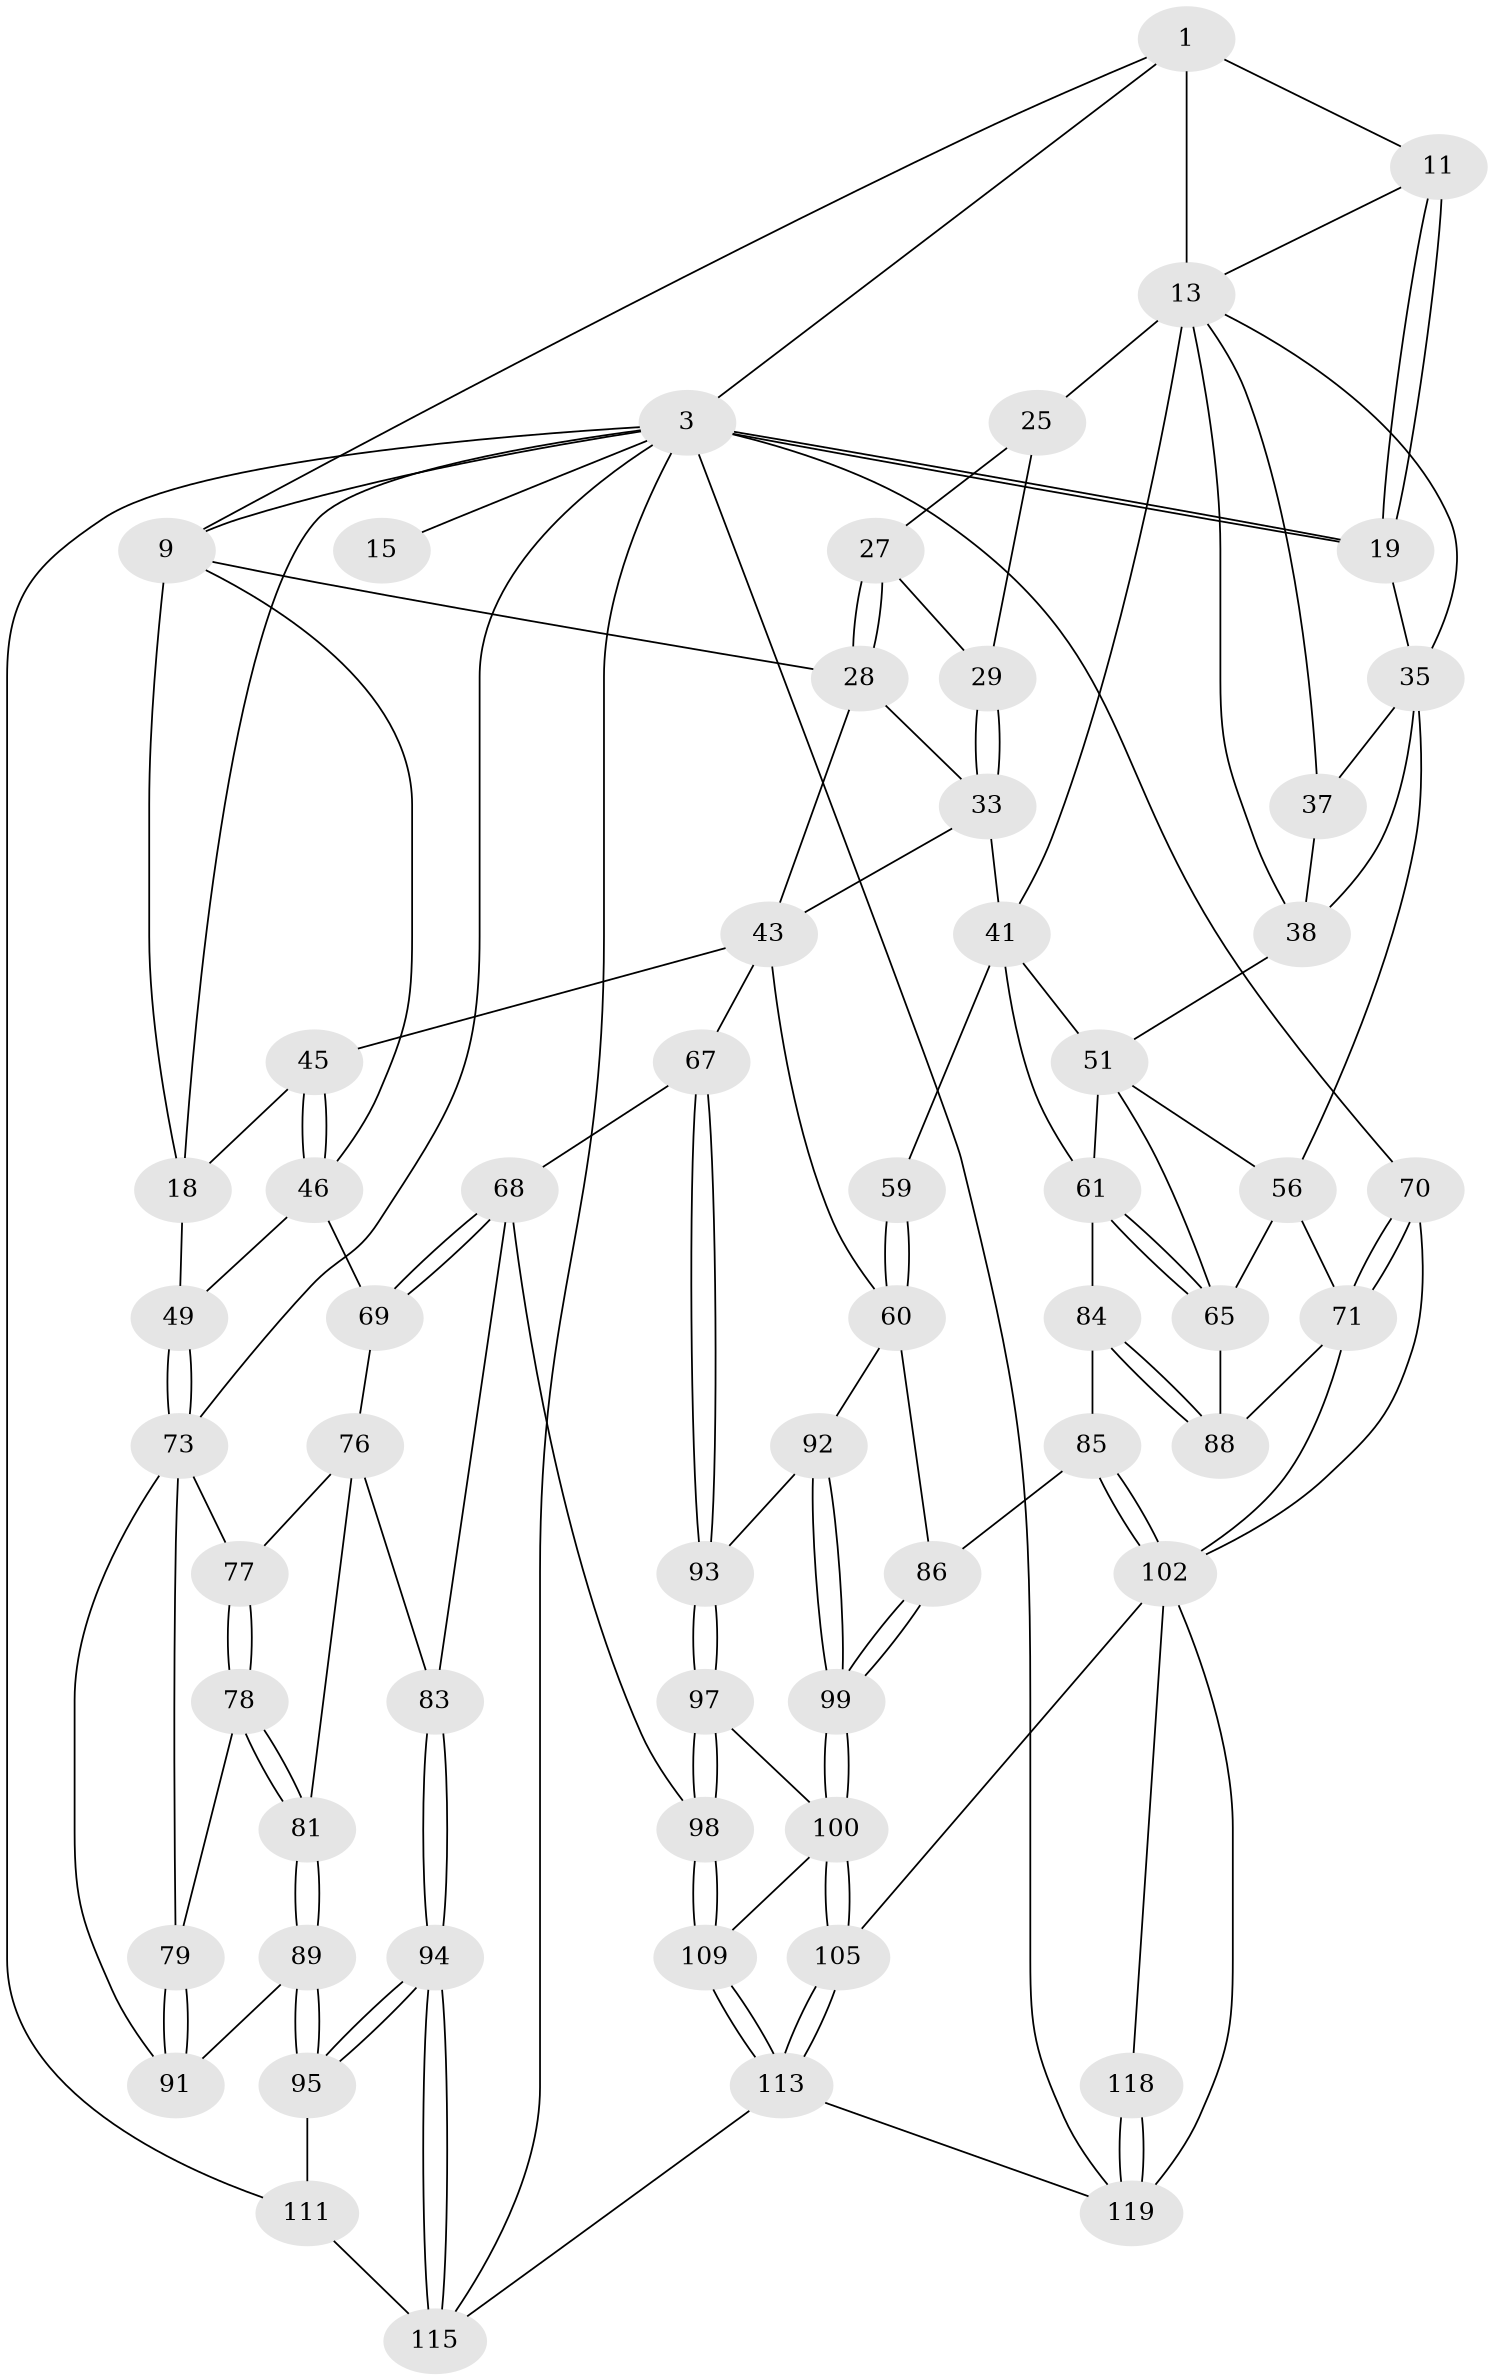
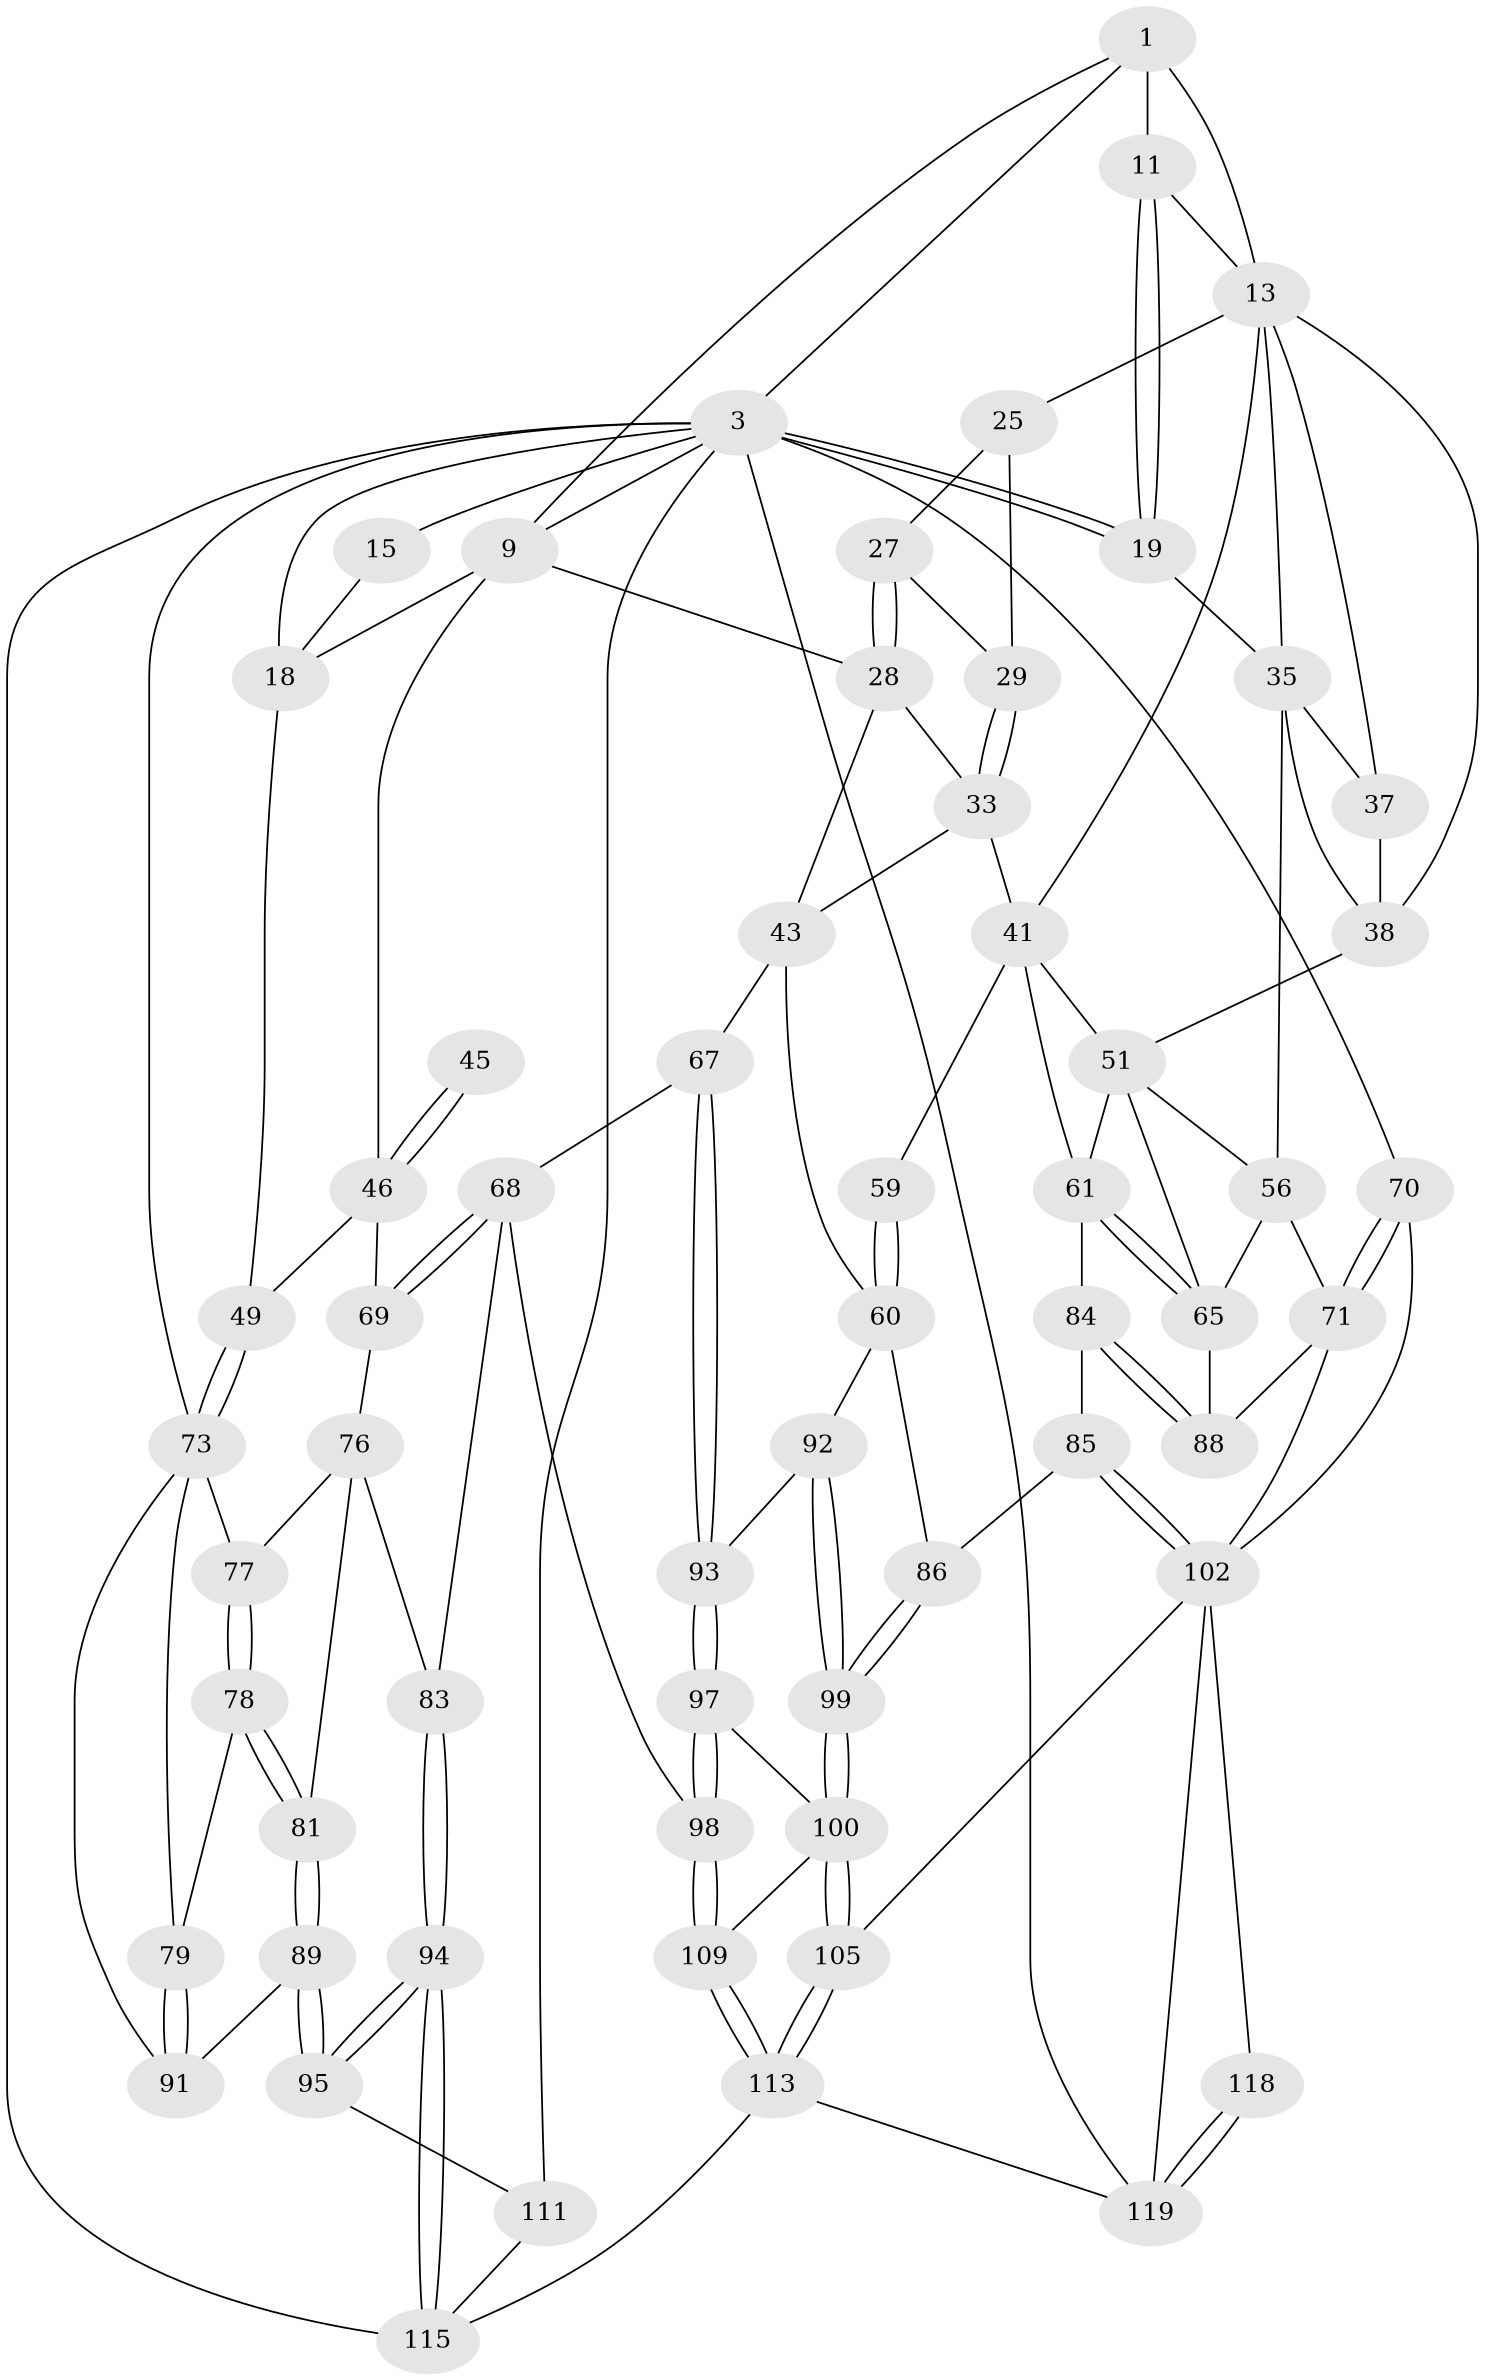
(542, 998) -> none
(249, 1126) -> (331, 615)
